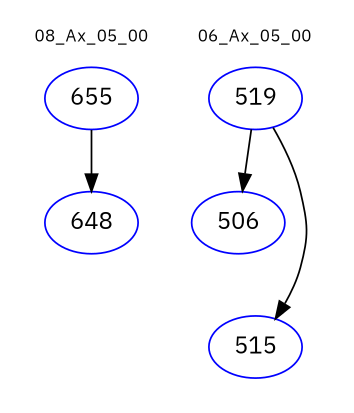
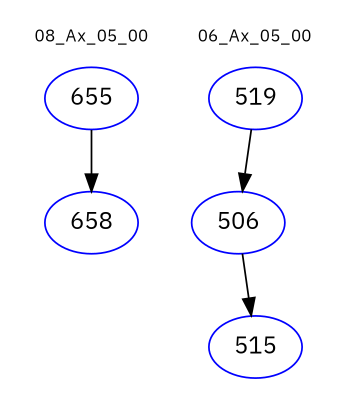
(305, 214) -> (246, 276)
(91, 223) -> (91, 223)
